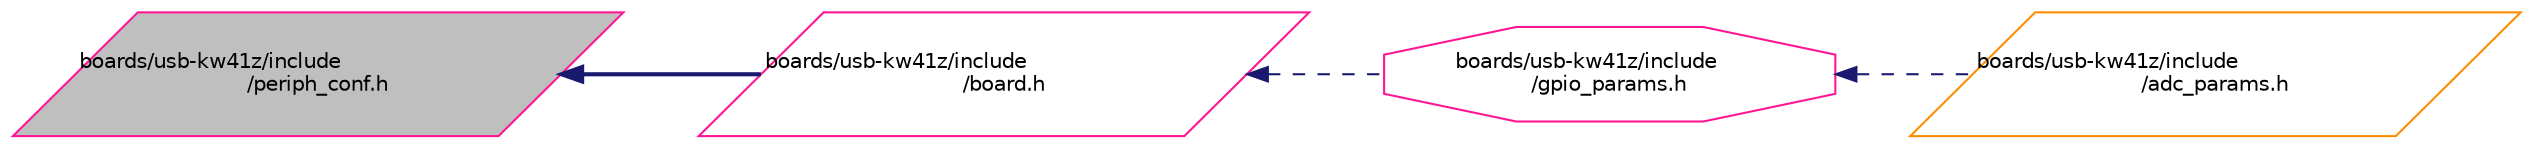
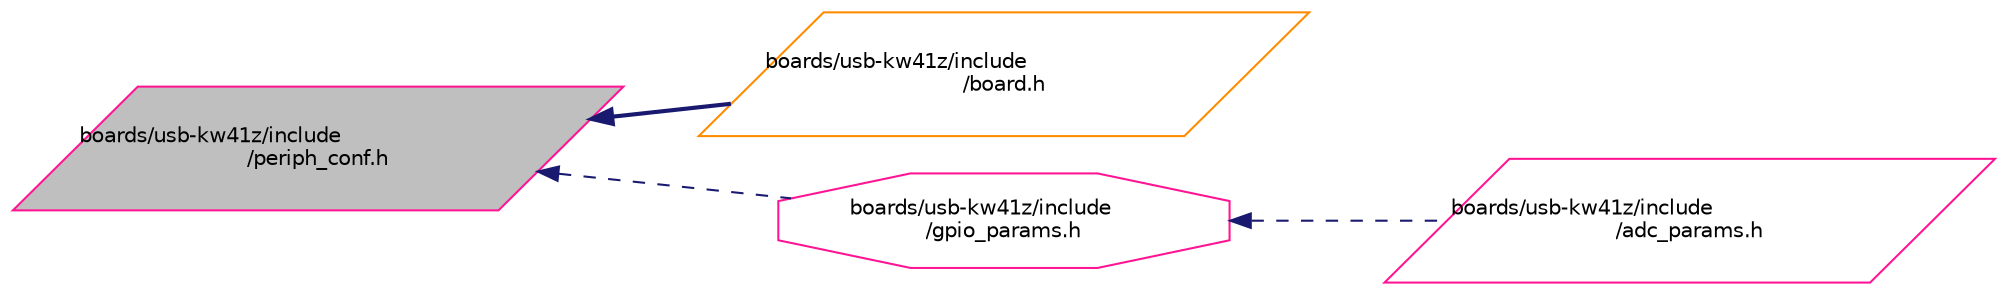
(1004, 74) -> (1004, 74)
(1326, 74) -> (675, 186)
(2216, 74) -> (1690, 221)
